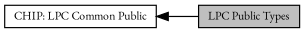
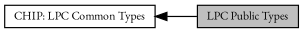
(80, 16) -> (80, 16)
